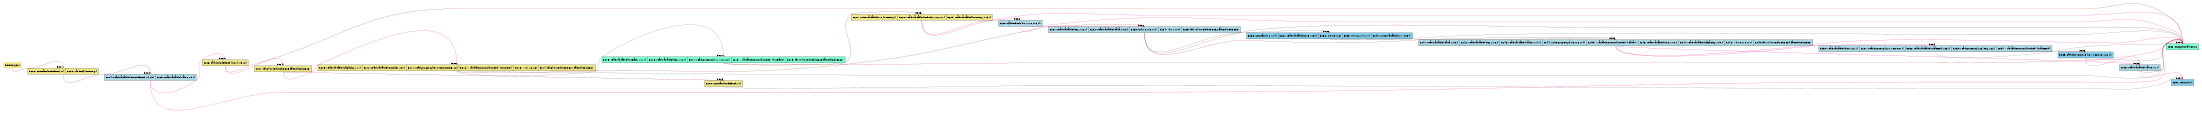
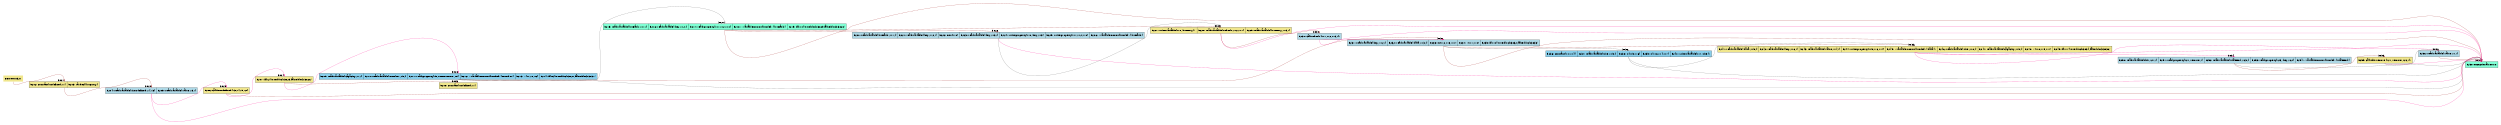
none -> (998, 35)
(1616, 43) -> (1915, 49)
(2086, 55) -> (2385, 60)
(13, 65) -> (13, 79)
(457, 68) -> (458, 76)
(2183, 83) -> none
